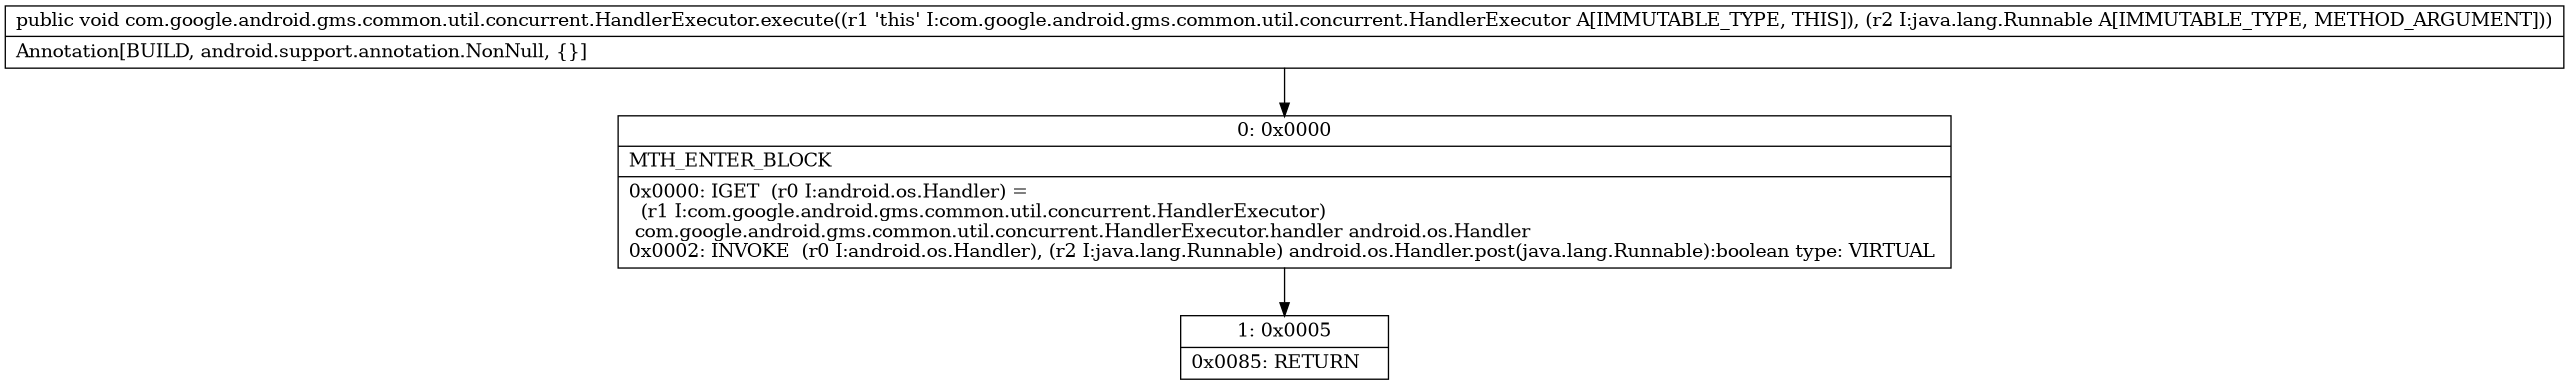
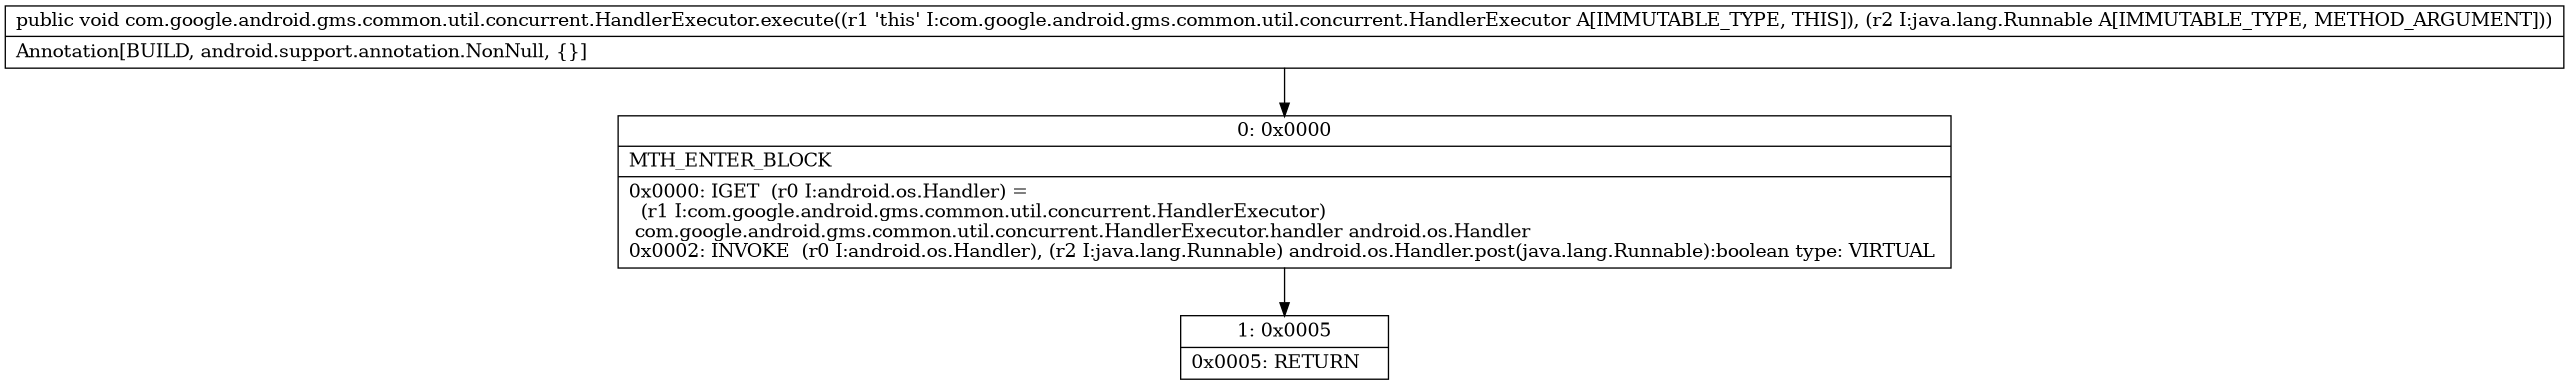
(1285, 363) -> (1285, 363)
